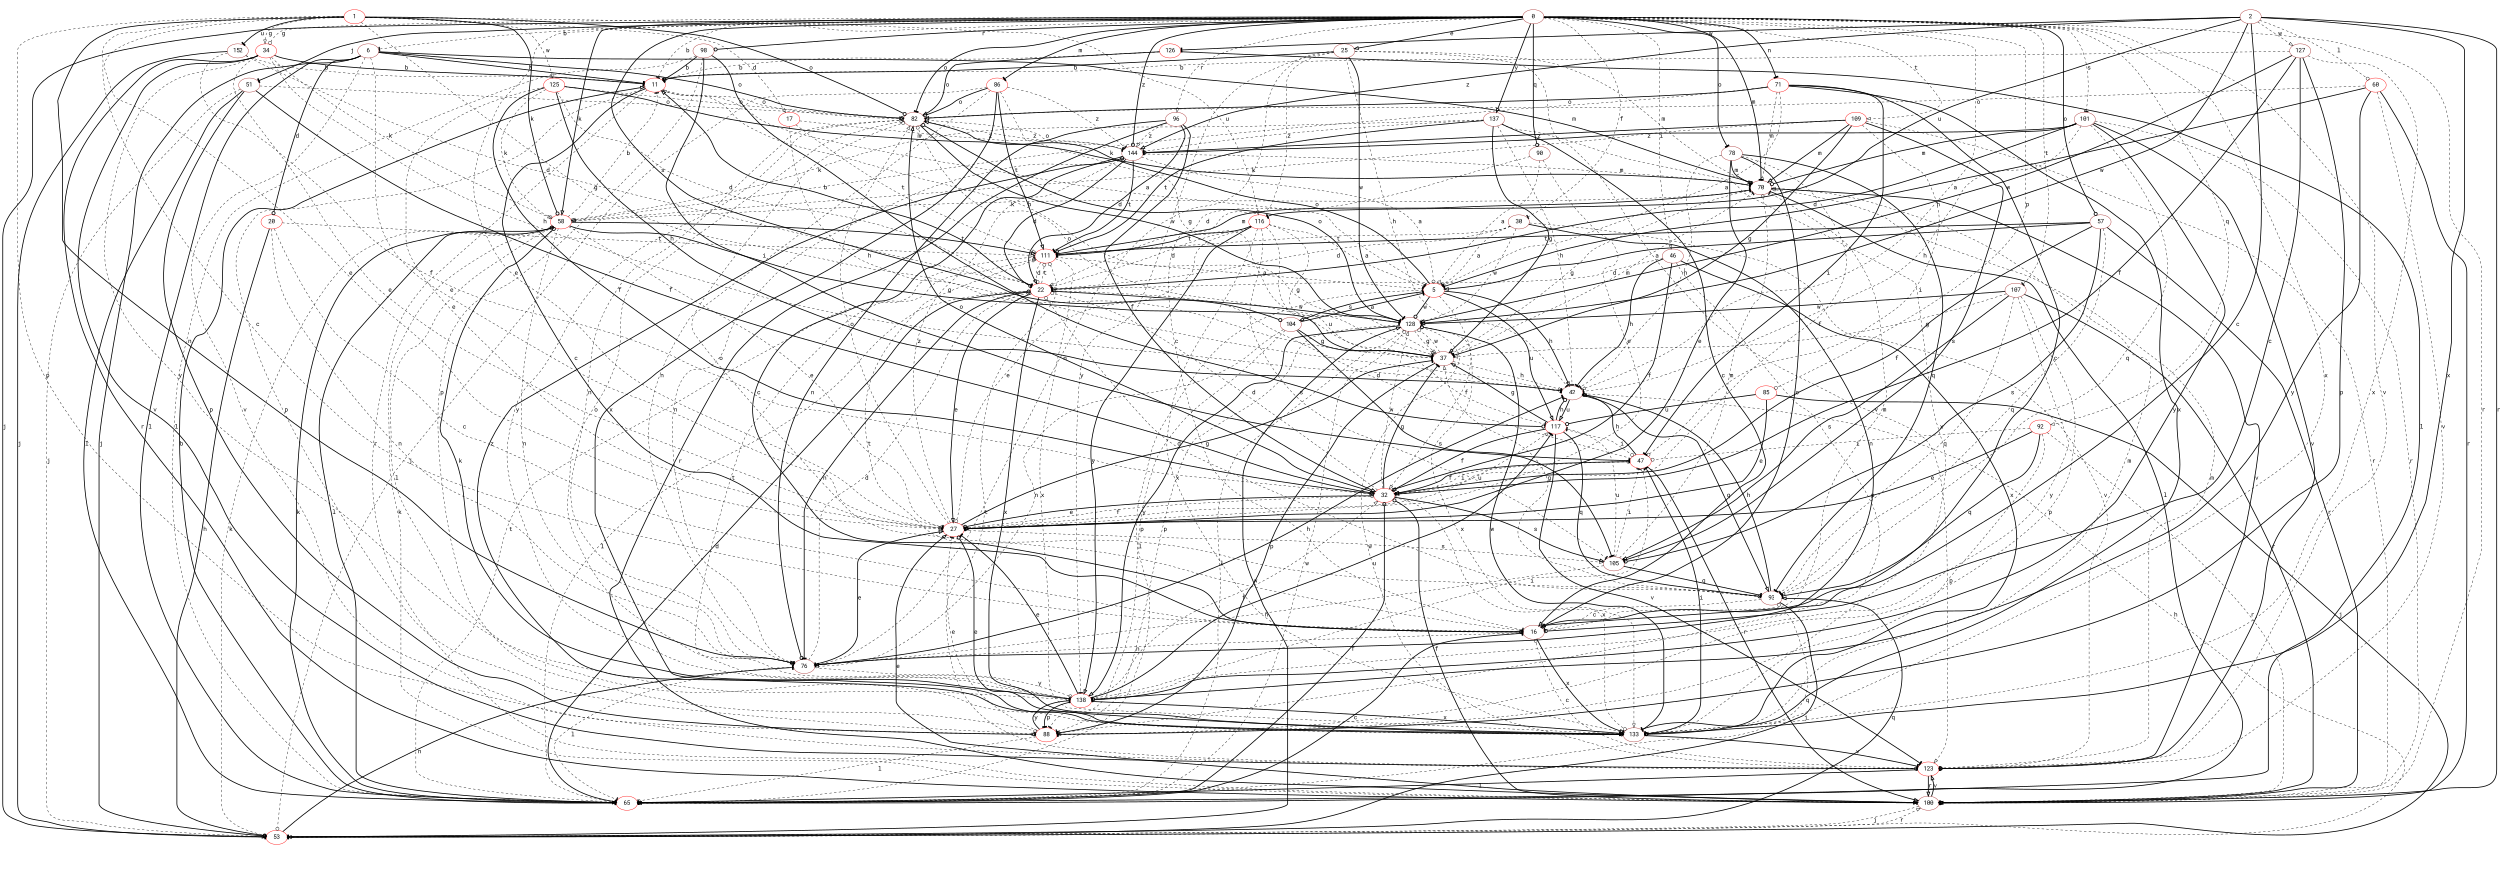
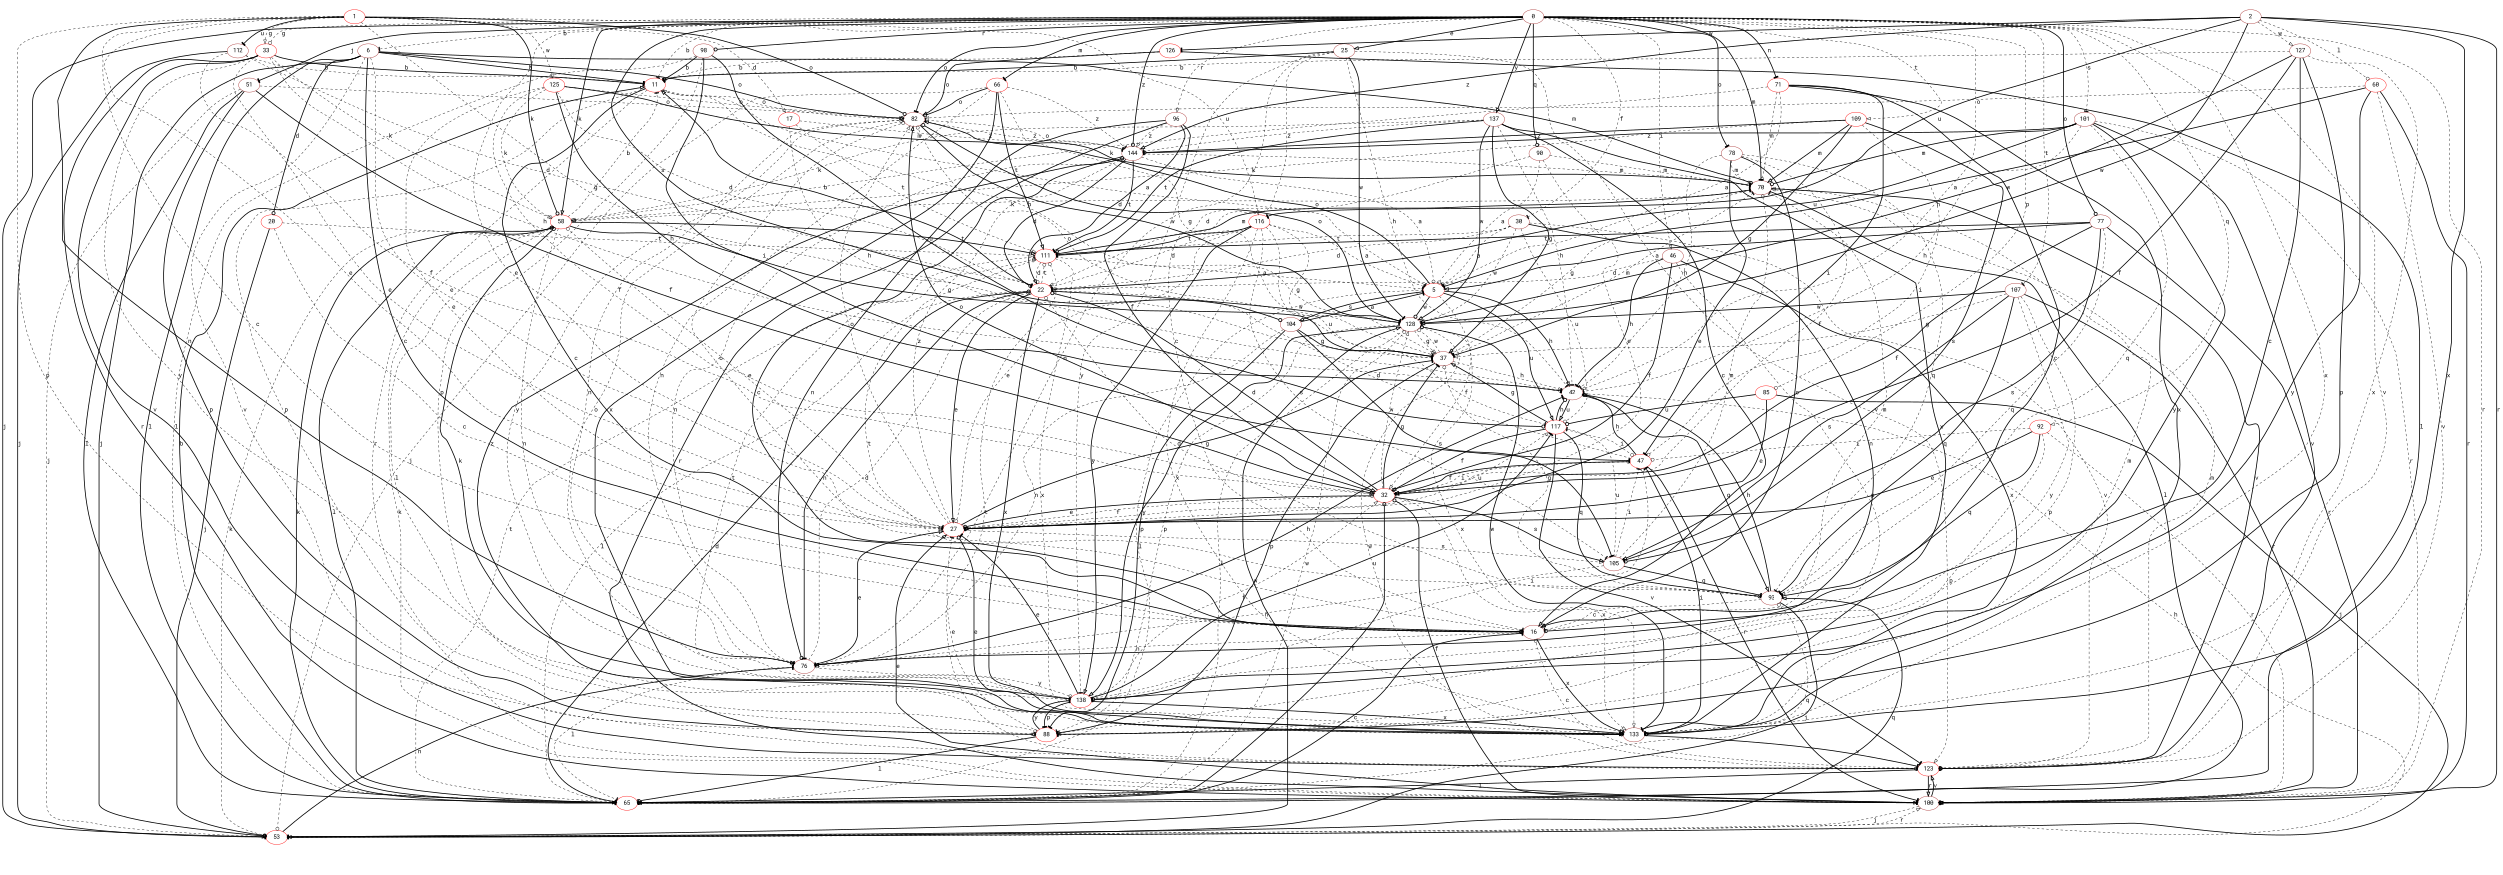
(238, 51) -> (238, 51)
(266, 51) -> (266, 51)
(1579, 73) -> (1649, 170)
(997, 85) -> (997, 85)
(1349, 105) -> none
(1734, 173) -> (1734, 173)
(1815, 205) -> (1815, 205)
(2100, 222) -> (2100, 222)
none -> (1480, 227)
none -> (1572, 324)
(1939, 337) -> (1939, 337)
(769, 345) -> (754, 383)
(1927, 364) -> (1927, 364)
(1223, 379) -> (1223, 379)
(788, 395) -> (788, 395)
(1921, 461) -> (1921, 461)
(2052, 477) -> (792, 537)
(480, 504) -> none
(2380, 515) -> none
(205, 530) -> (205, 530)
(1139, 533) -> (1139, 533)
(1528, 549) -> (1528, 549)
(1531, 612) -> (1531, 612)
(1750, 651) -> (1750, 651)
(849, 735) -> (849, 735)
(838, 769) -> (838, 769)
